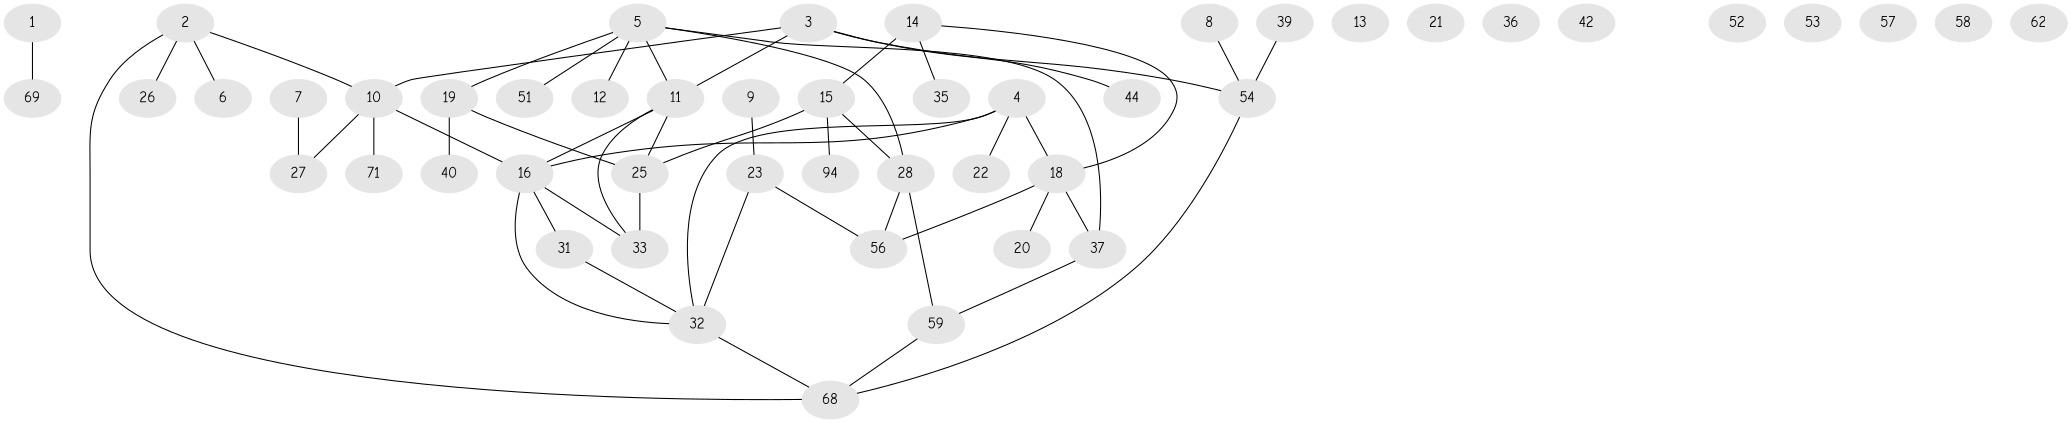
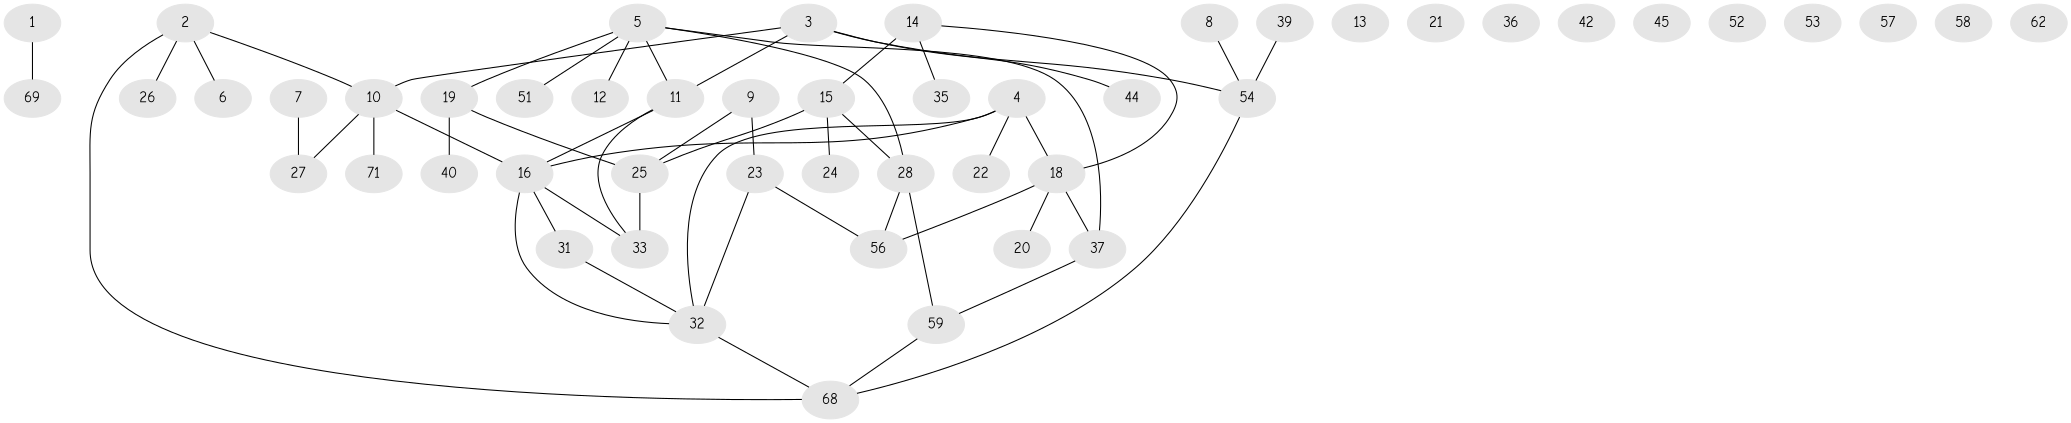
none -> (1662, 23)
(658, 136) -> (695, 136)
(830, 174) -> (830, 174)
